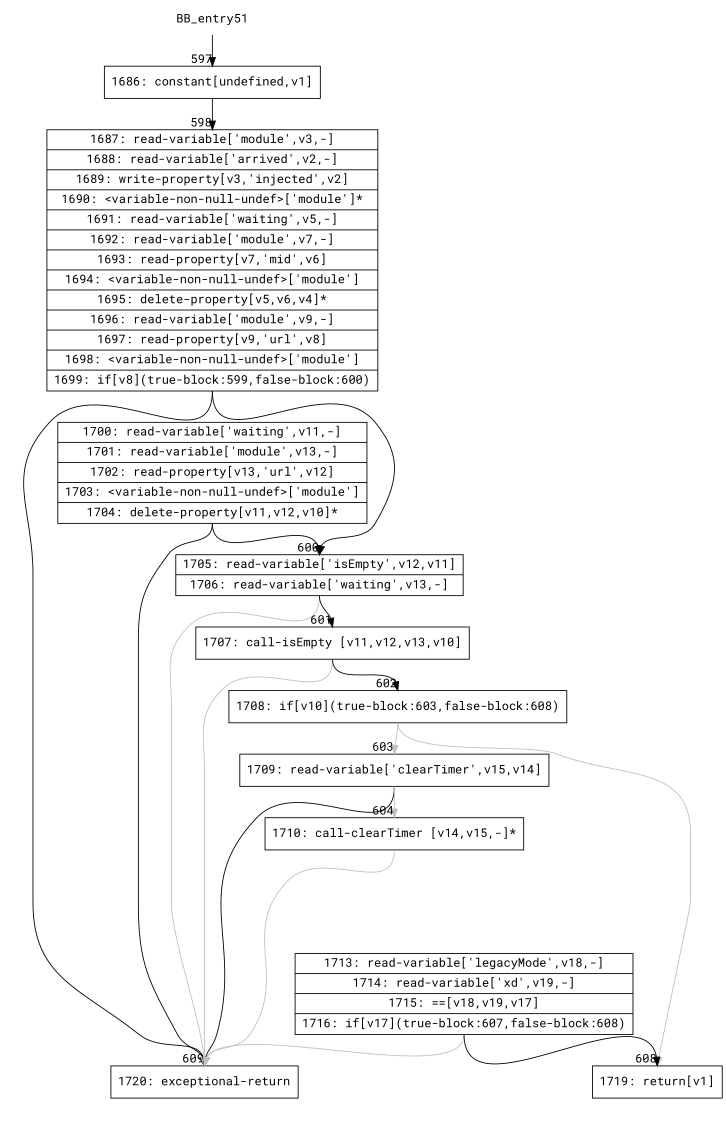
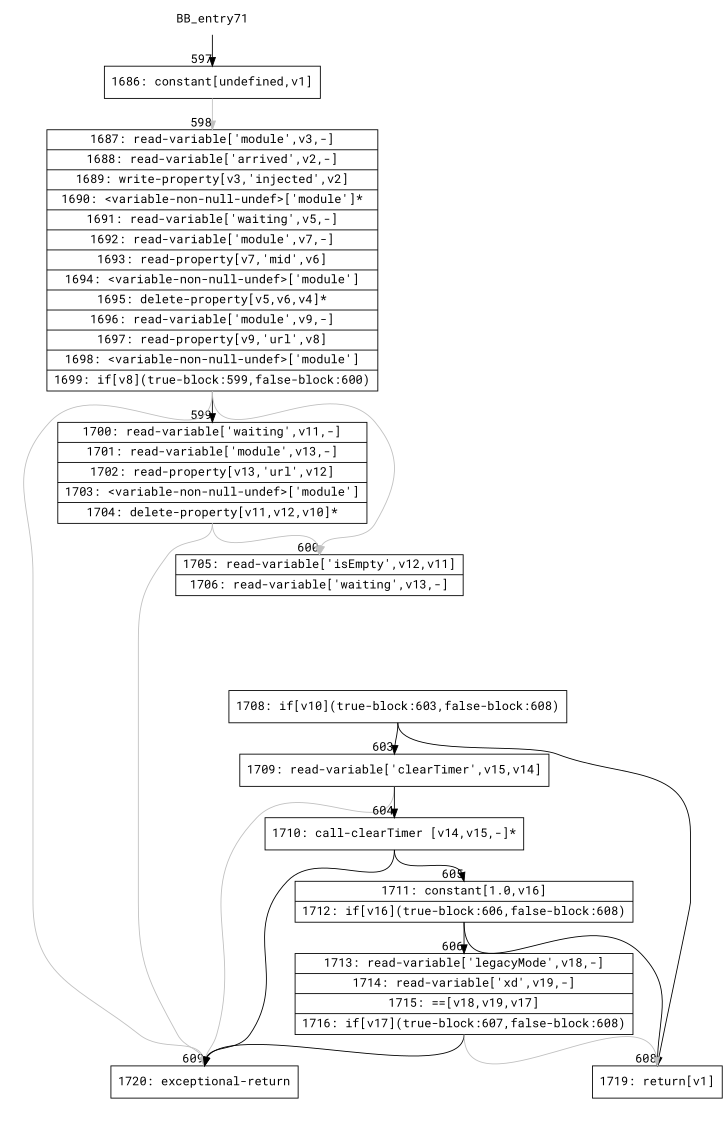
(212, 19) -> (212, 19)
(212, 110) -> (212, 110)
none -> (212, 402)
(368, 417) -> (368, 417)
(262, 540) -> (262, 540)
(333, 643) -> none
(33, 690) -> (33, 690)
(397, 734) -> (397, 734)
(171, 766) -> none
(138, 783) -> (138, 783)
(667, 785) -> (667, 785)
(394, 798) -> (394, 798)
(231, 857) -> (231, 857)
none -> (464, 902)
(266, 920) -> (266, 920)
(338, 1051) -> (338, 1051)
(557, 1051) -> (557, 1051)
